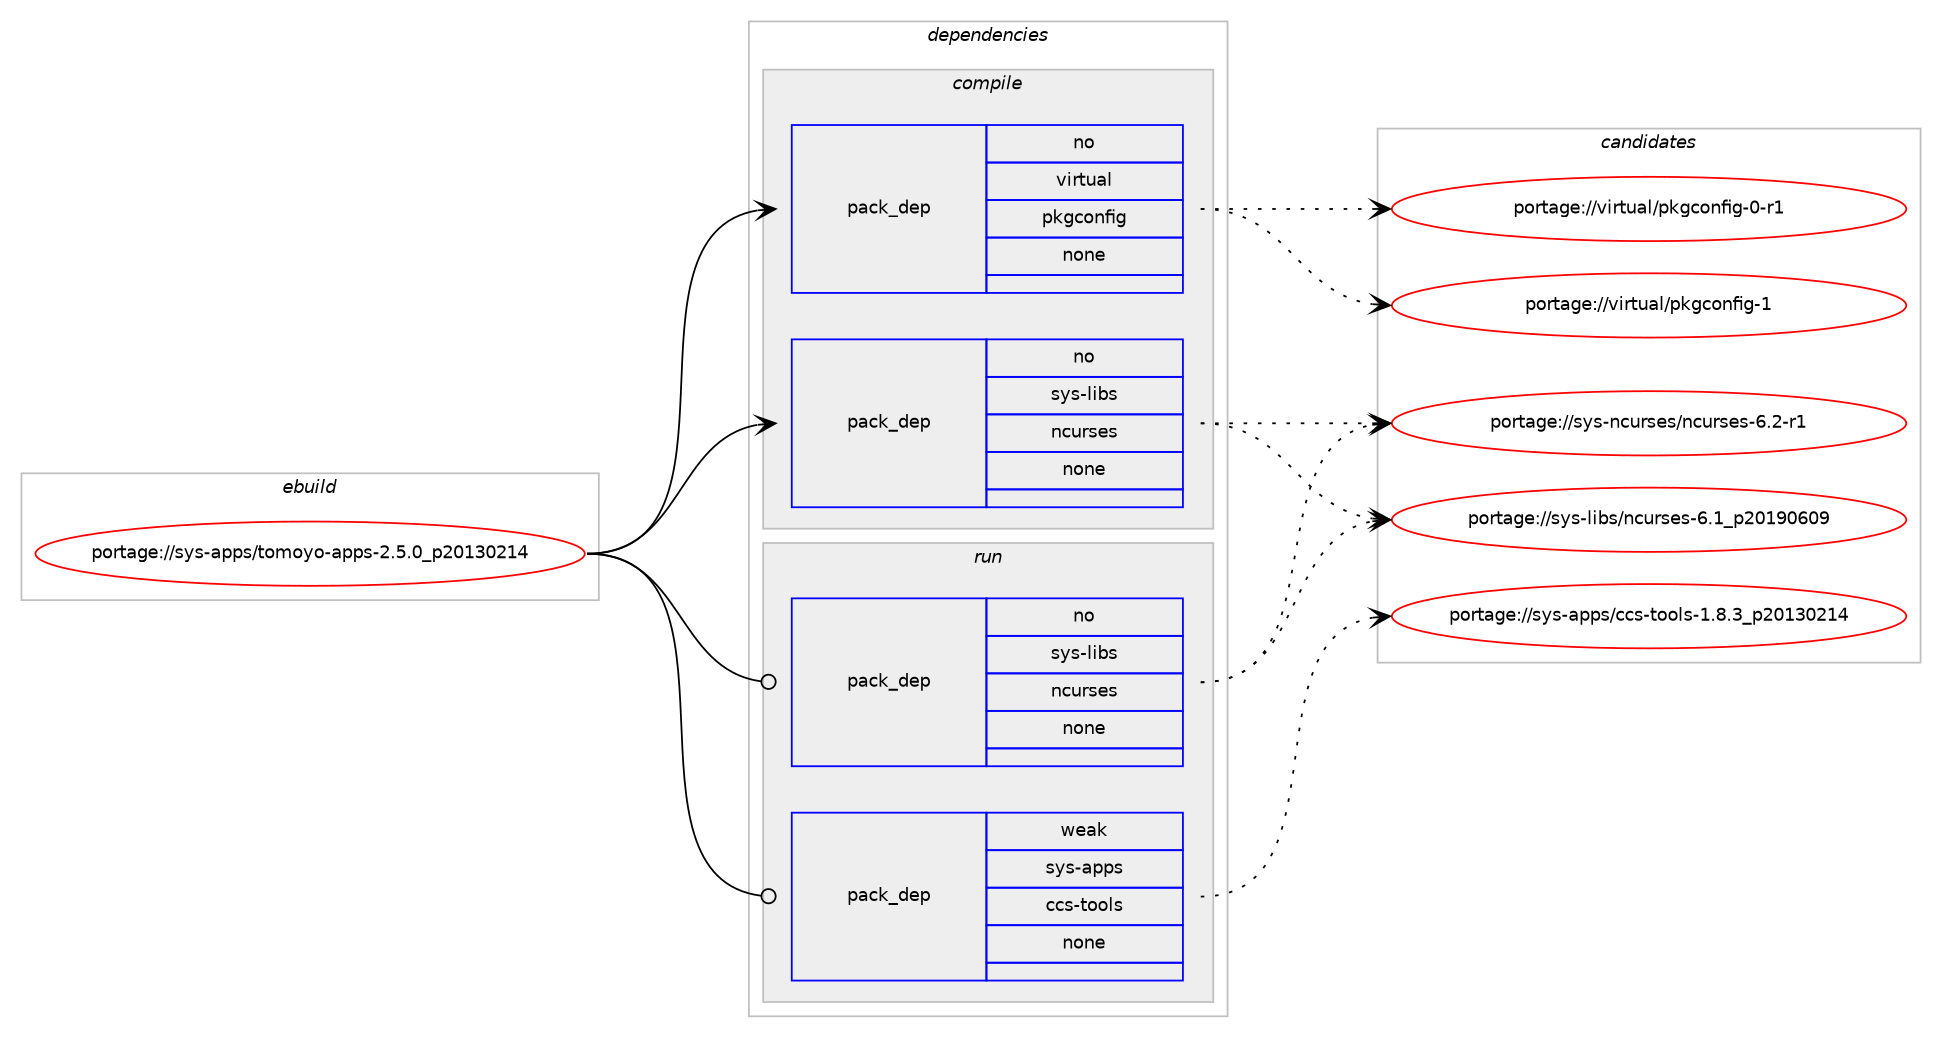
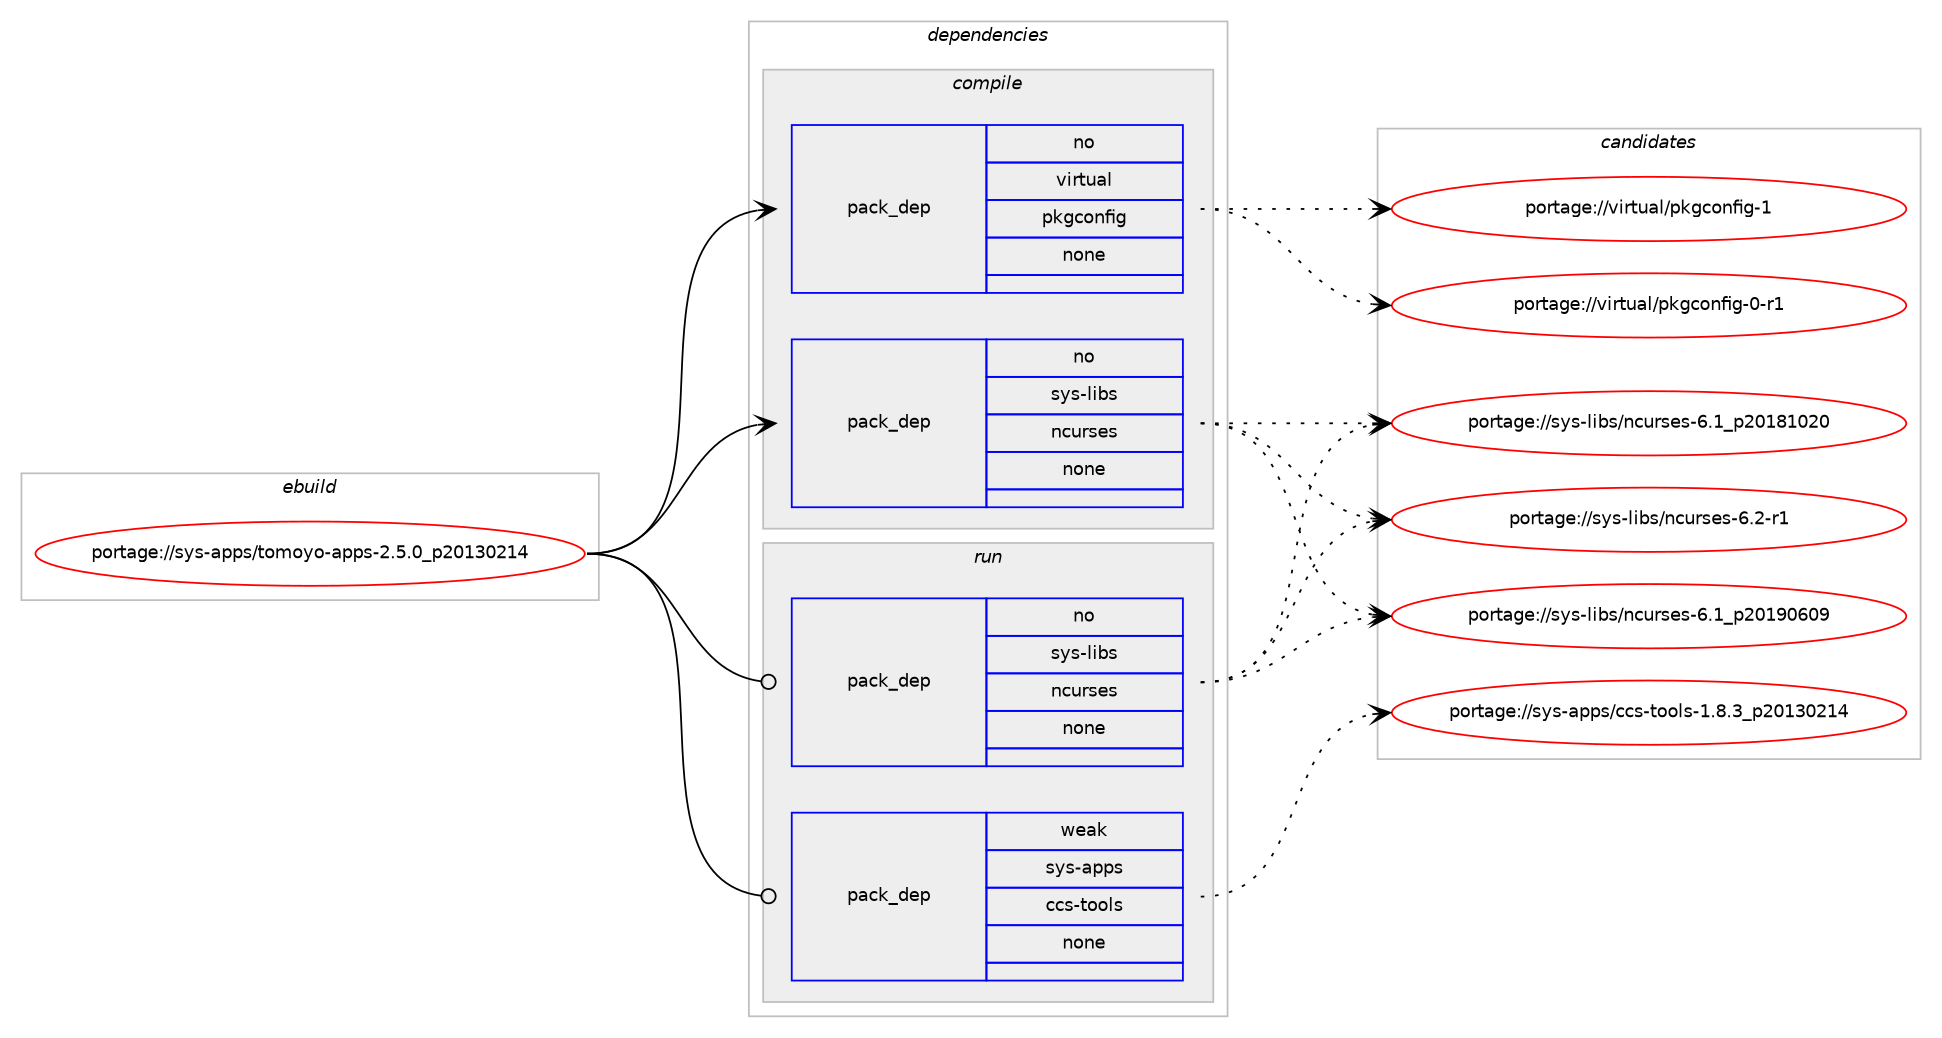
(1649, 423) -> (1649, 520)
none -> (1649, 423)
